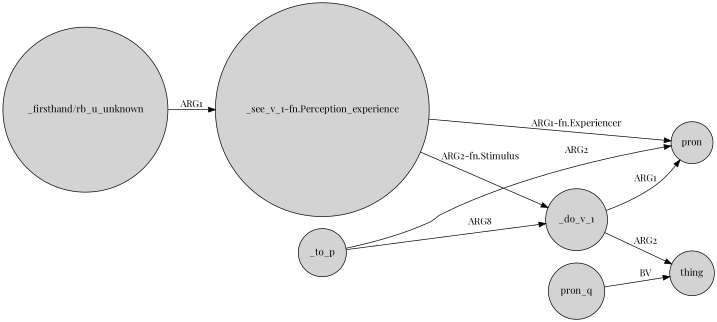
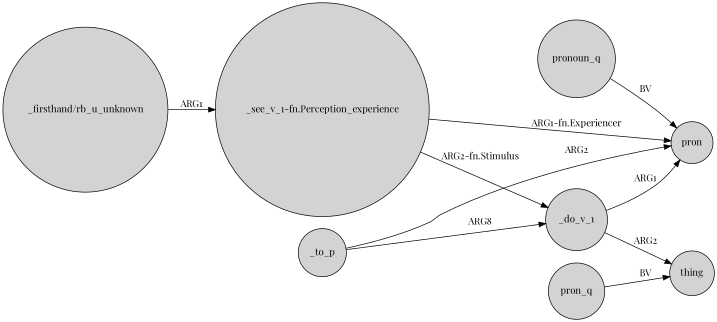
none -> (577, 59)
